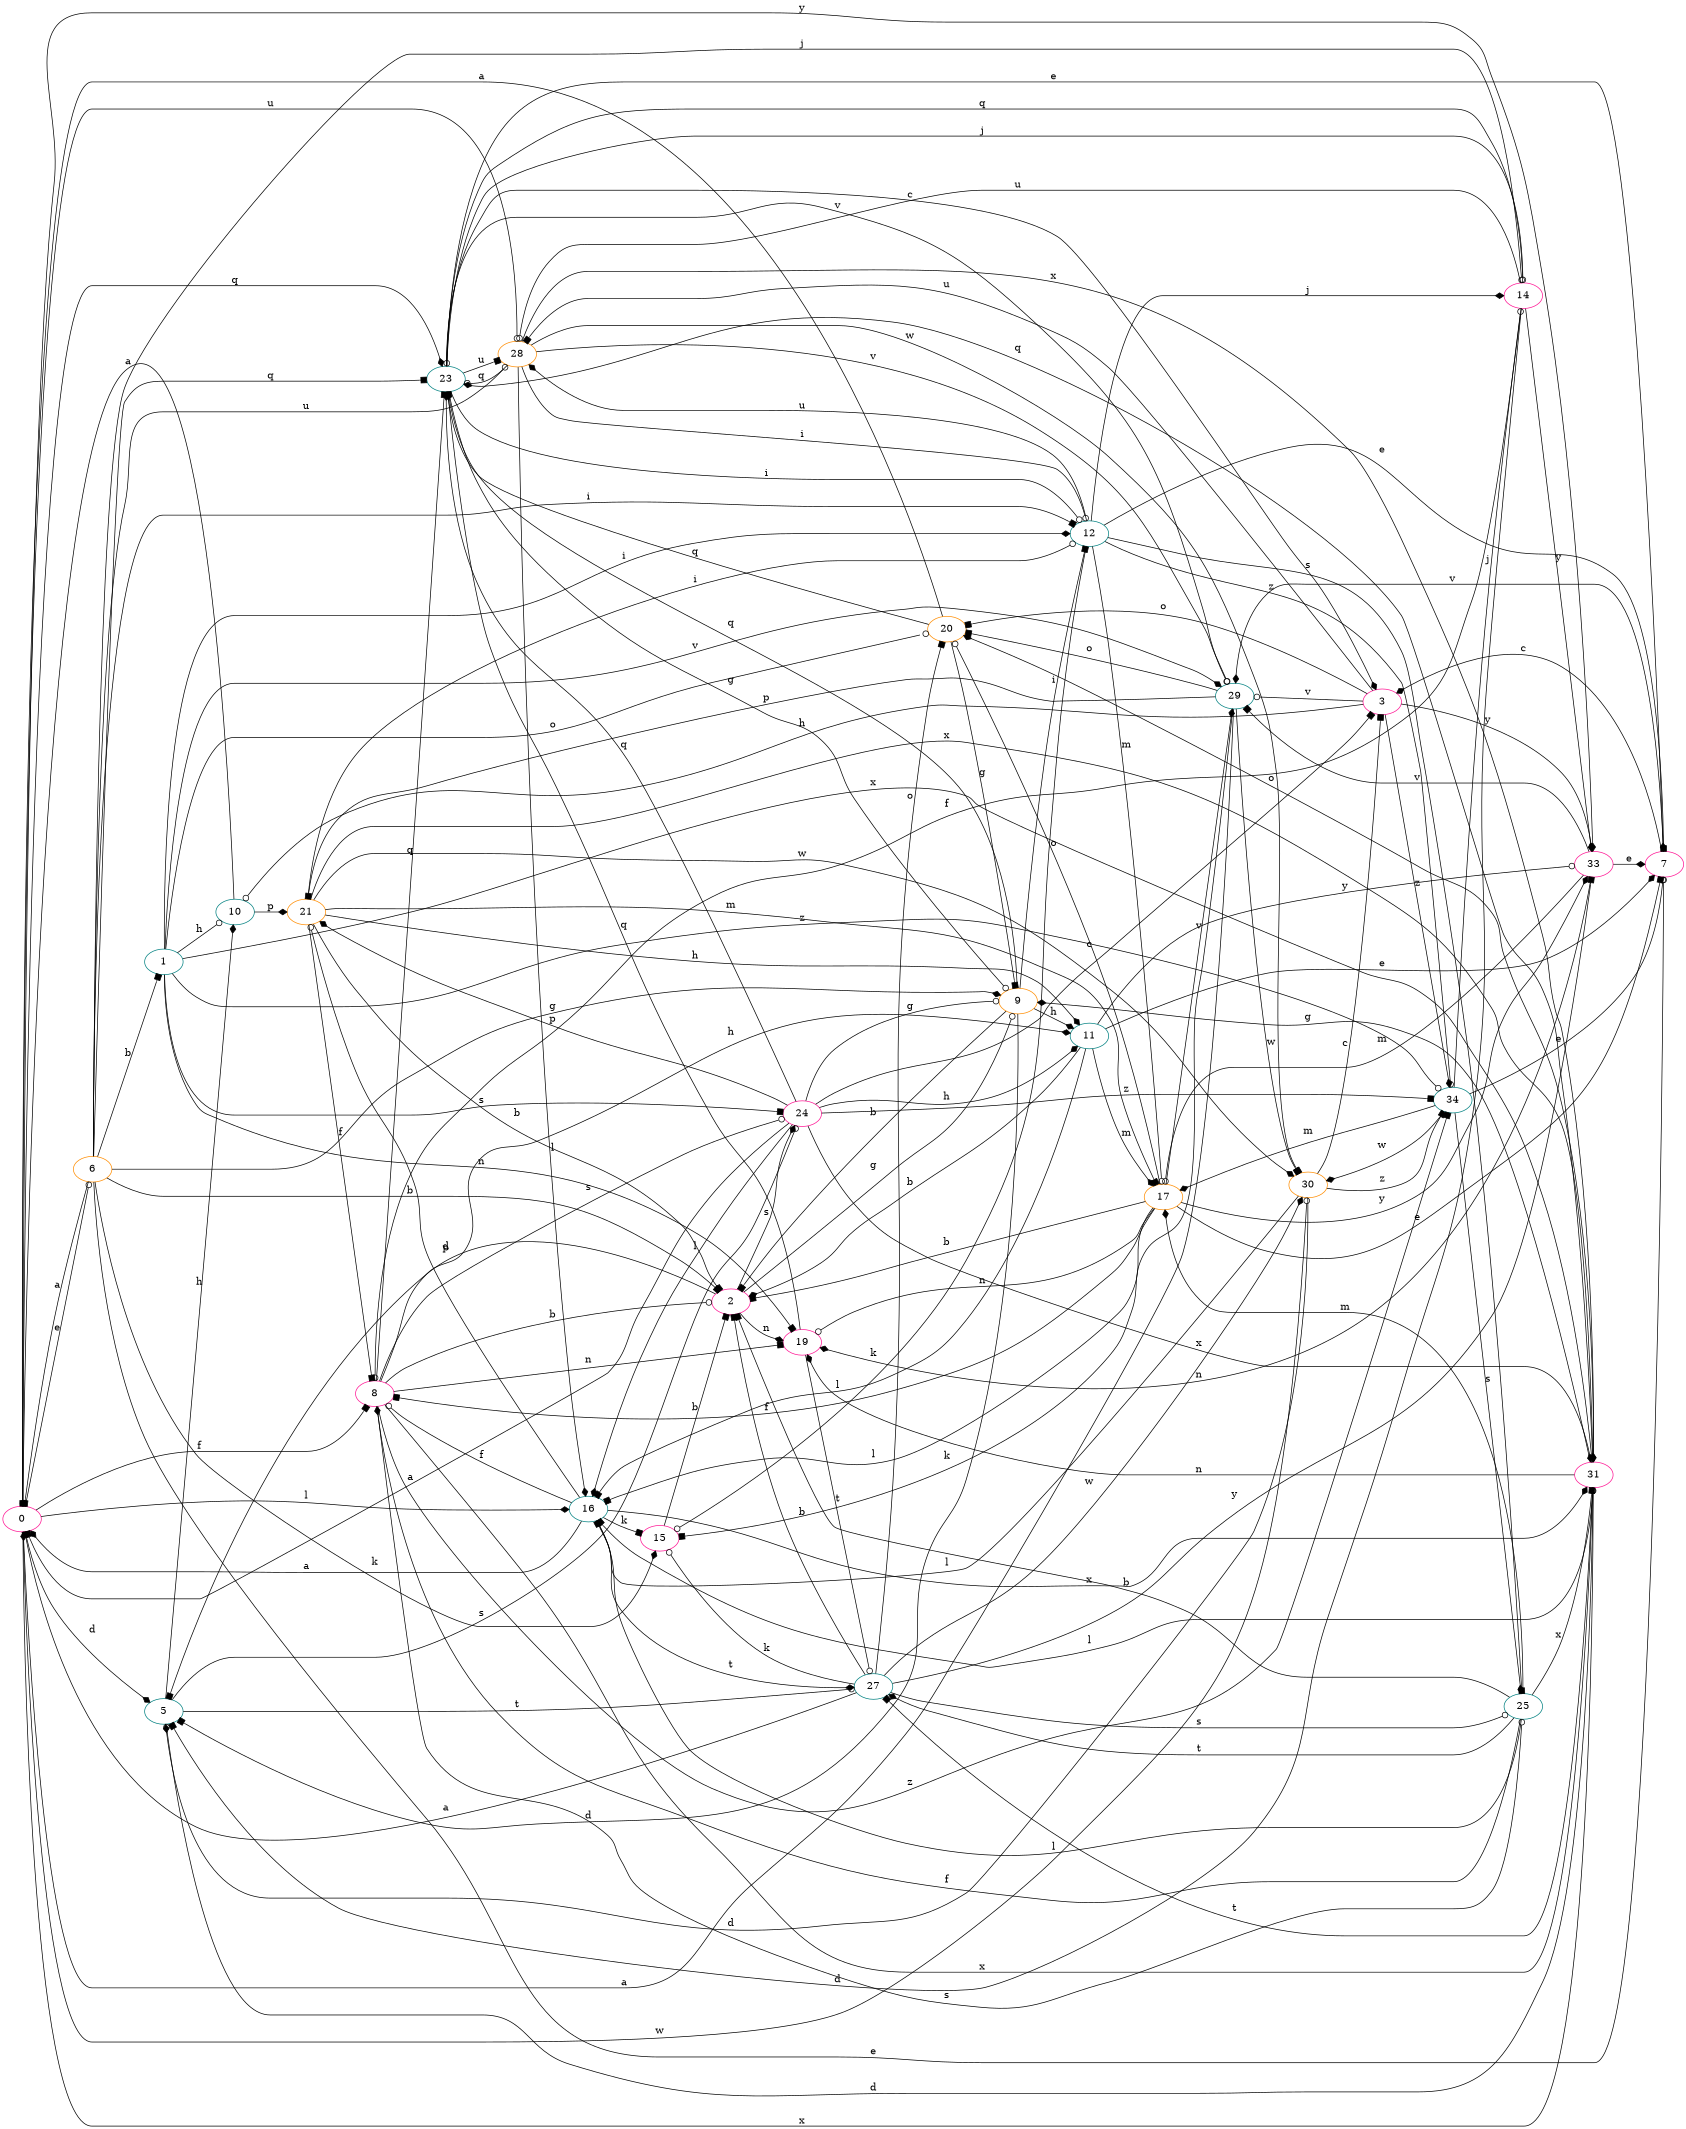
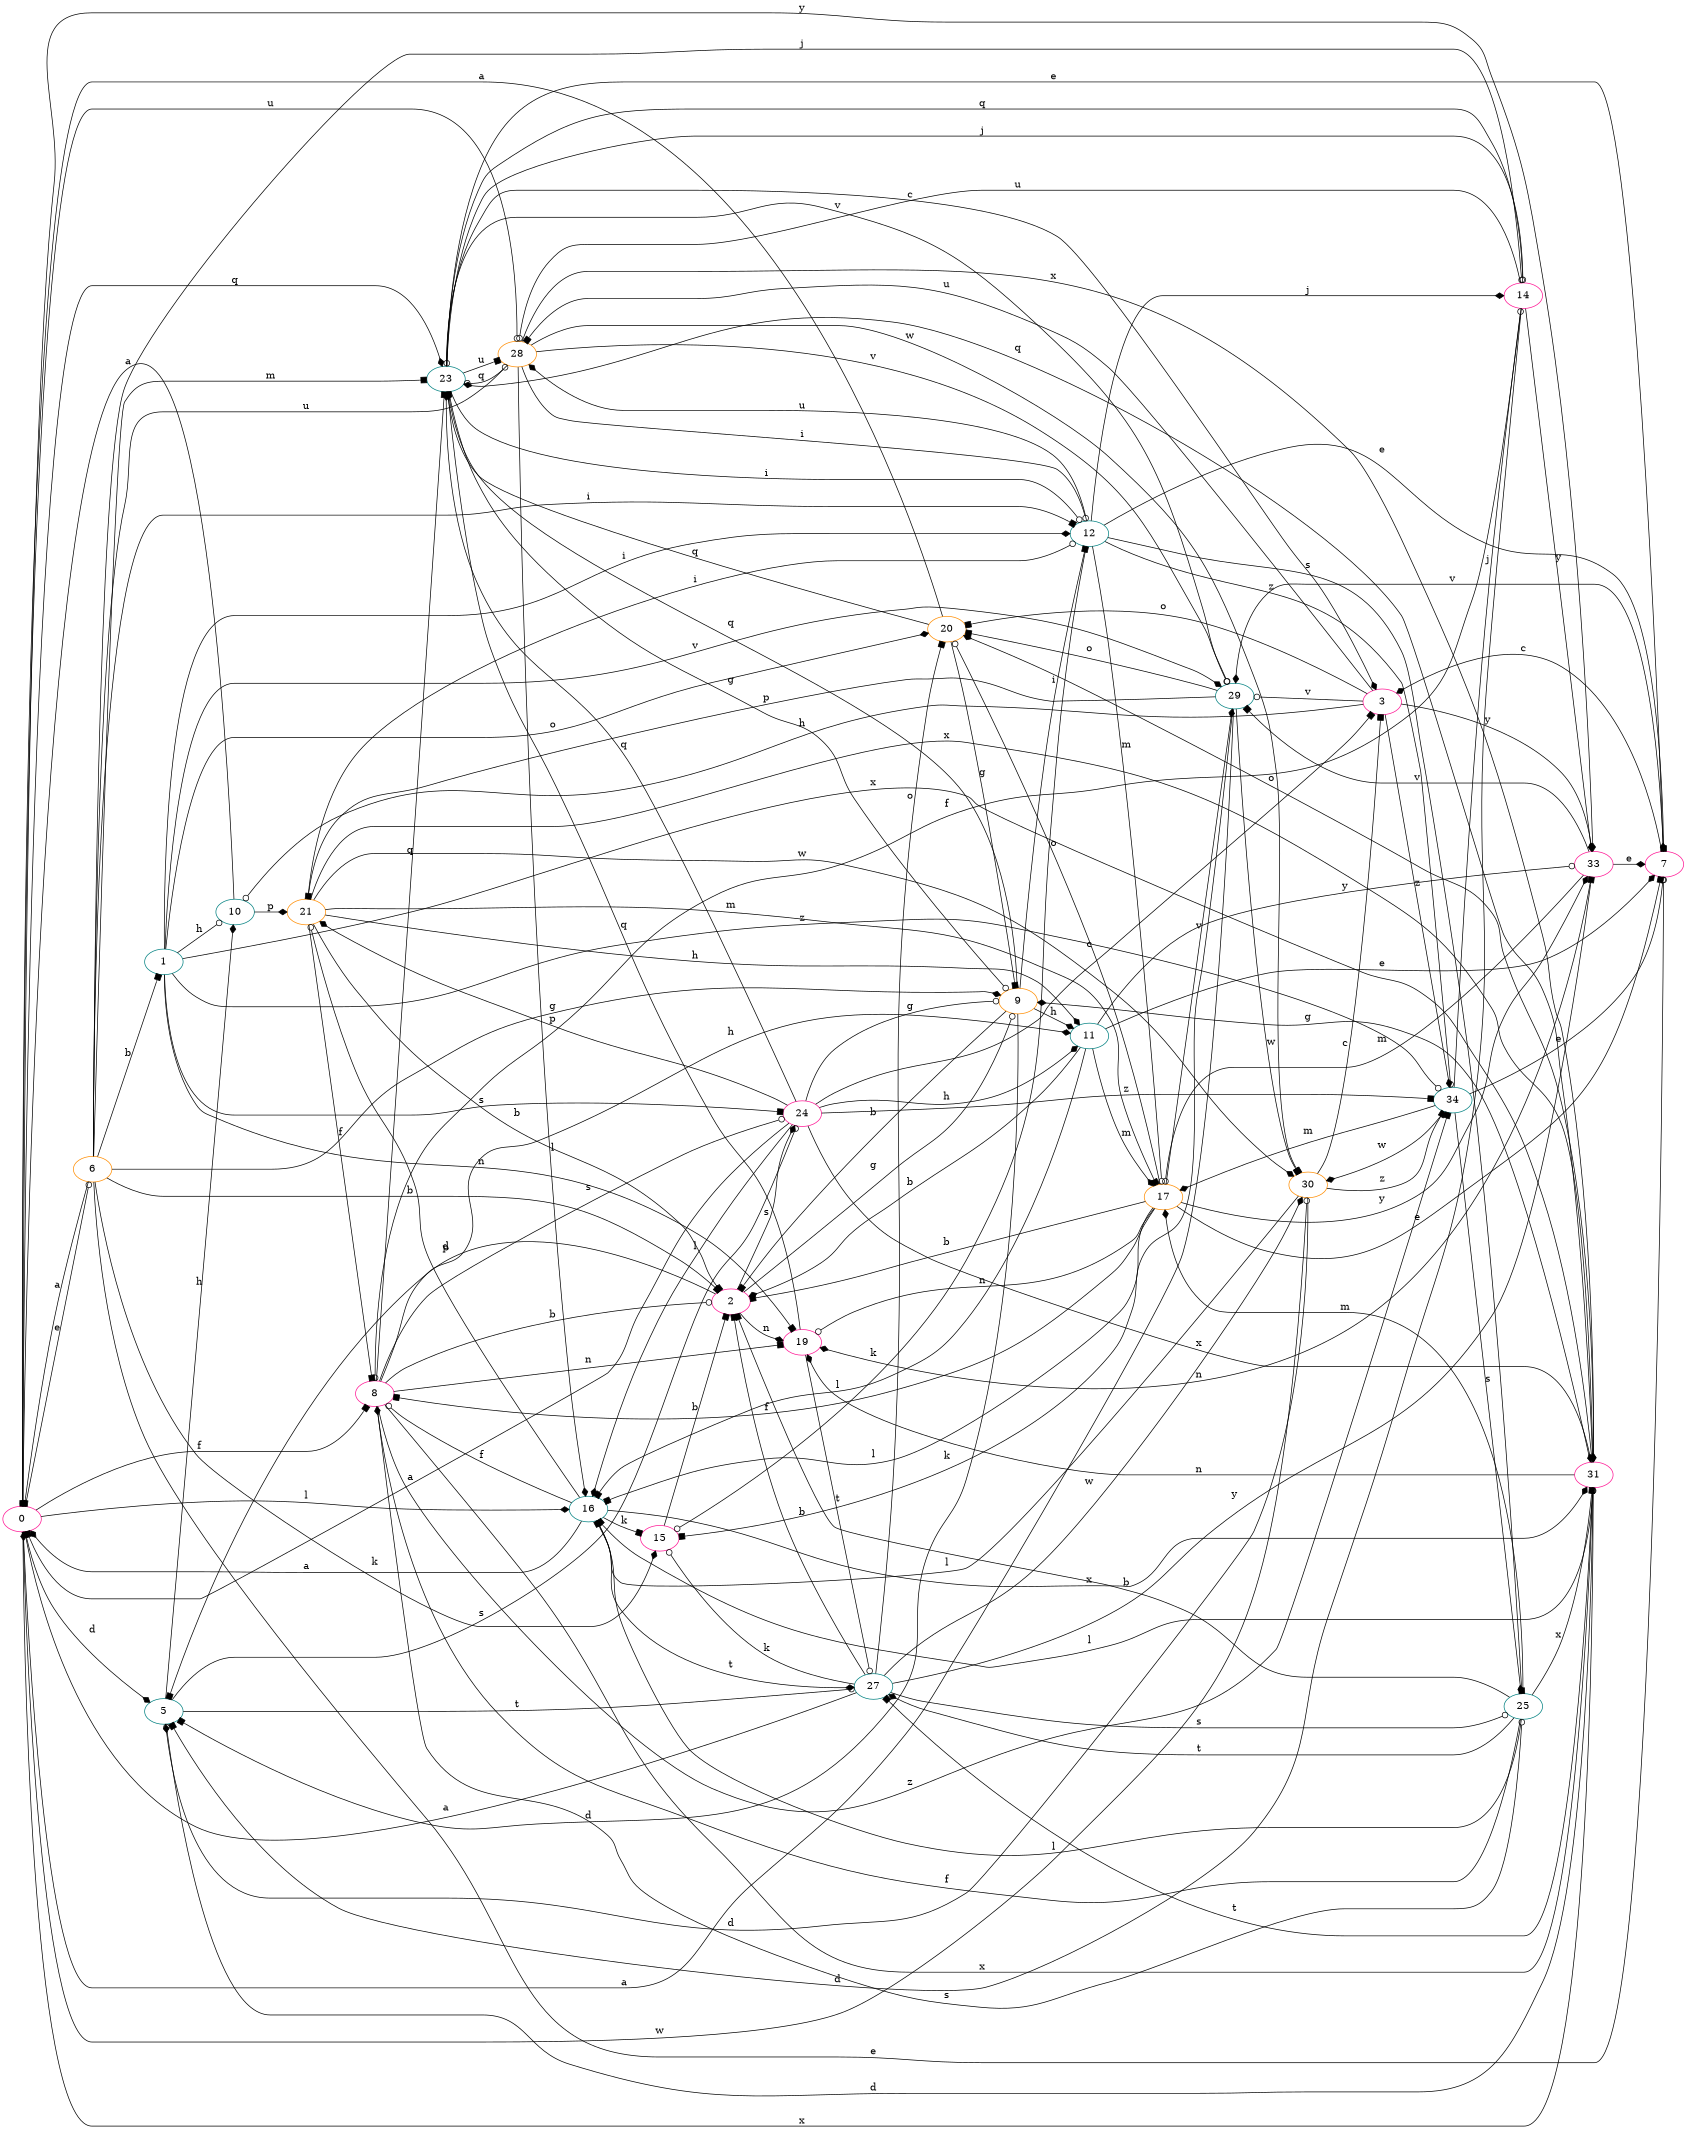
(271, 376) -> (271, 376)
(469, 737) -> (469, 737)
